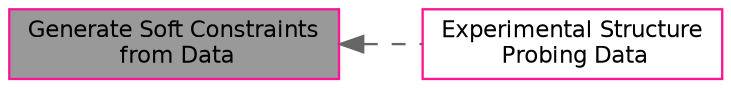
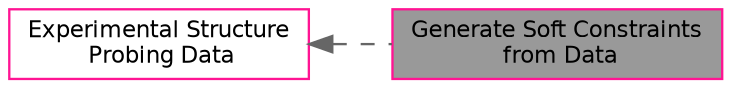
(393, 44) -> (362, 44)
